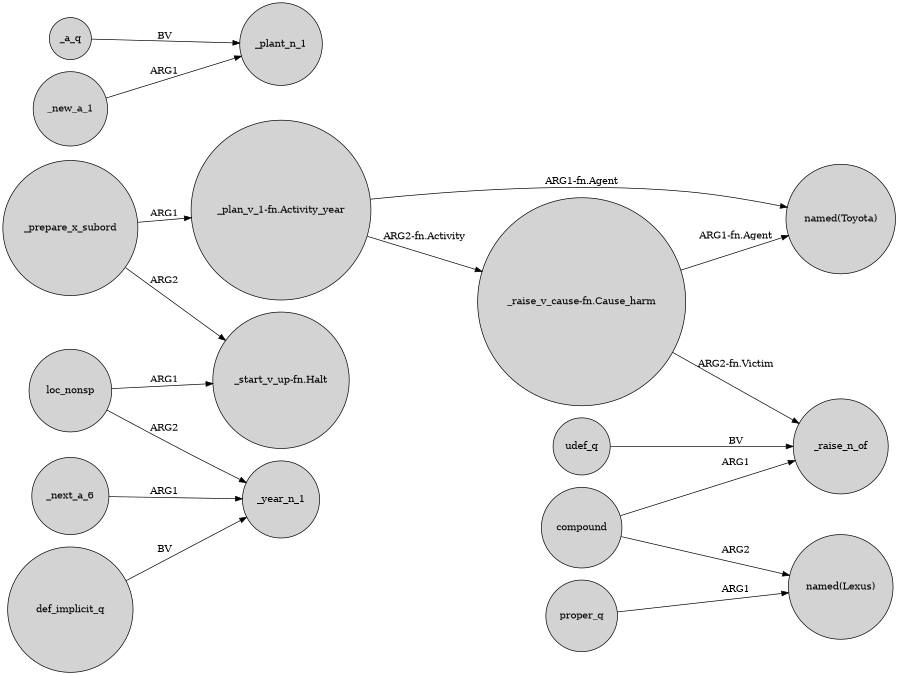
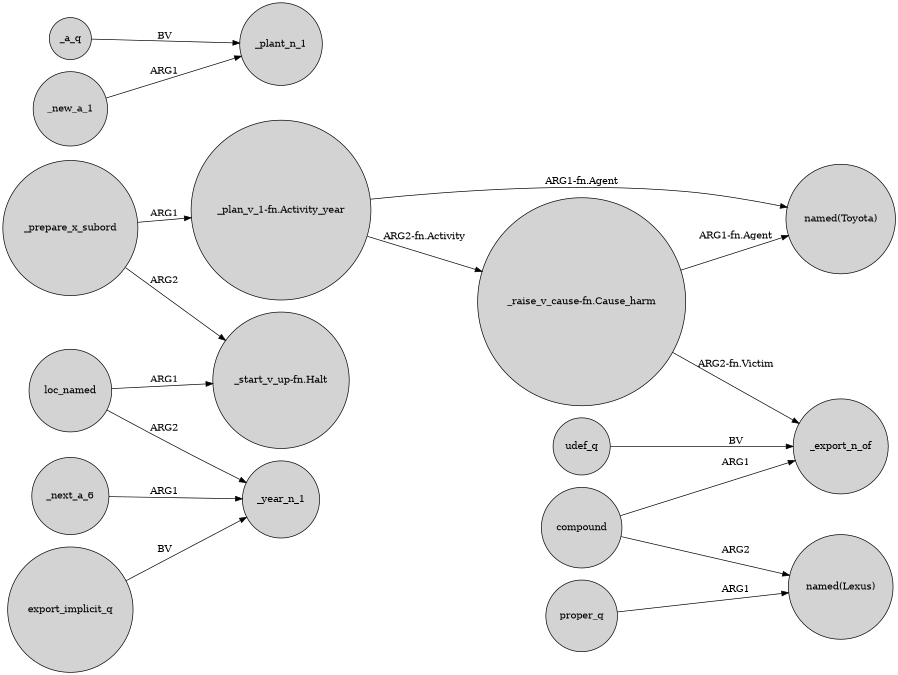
(70, 391) -> (70, 391)
(841, 446) -> (841, 446)
(70, 610) -> (70, 610)
